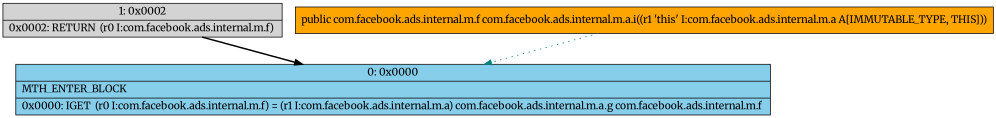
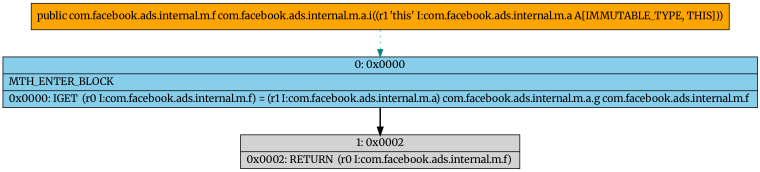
(249, 50) -> (380, 118)
